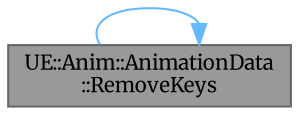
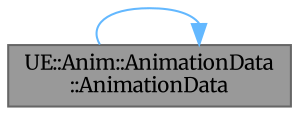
(150, 76) -> (150, 76)
